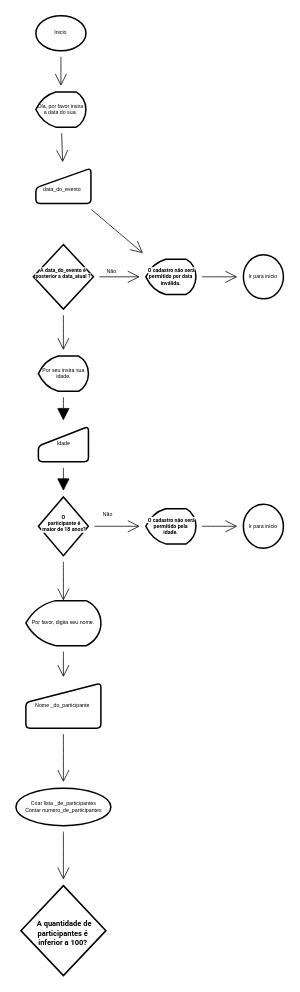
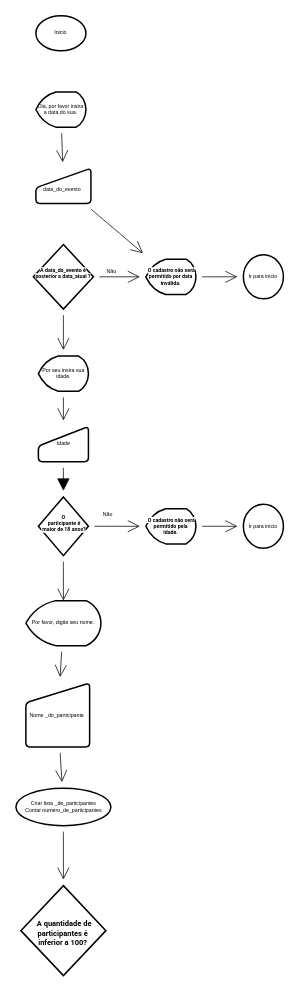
(61, 70) -> none
(63, 407) -> (63, 412)
(63, 705) -> (58, 715)
